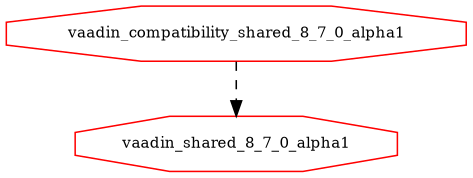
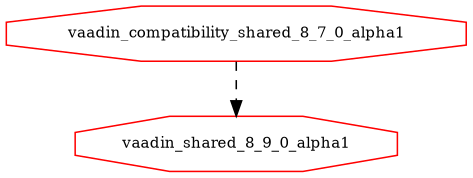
(236, 144) -> (236, 144)
